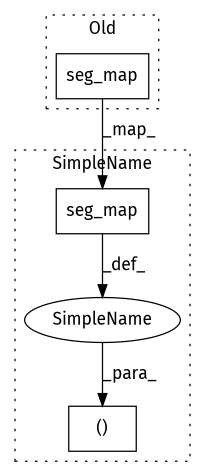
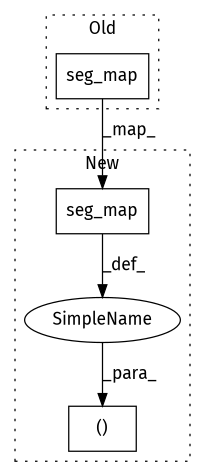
(102, 164) -> (102, 164)
